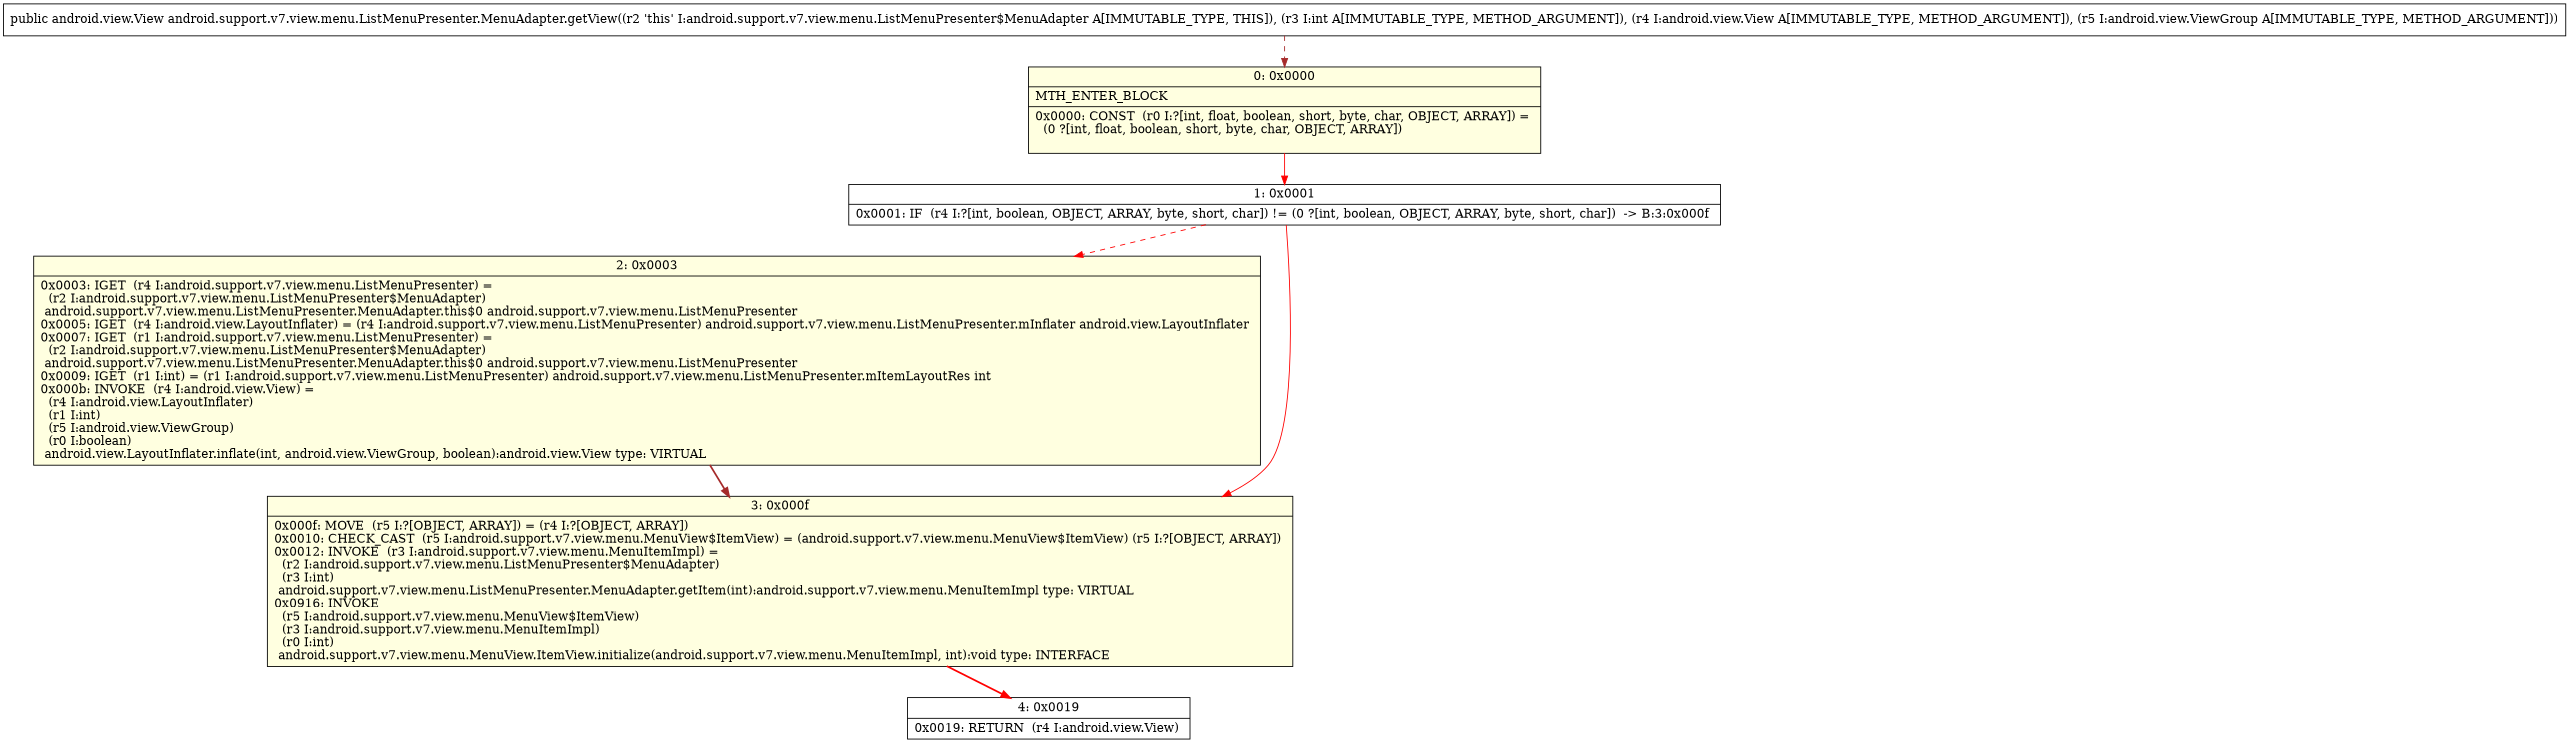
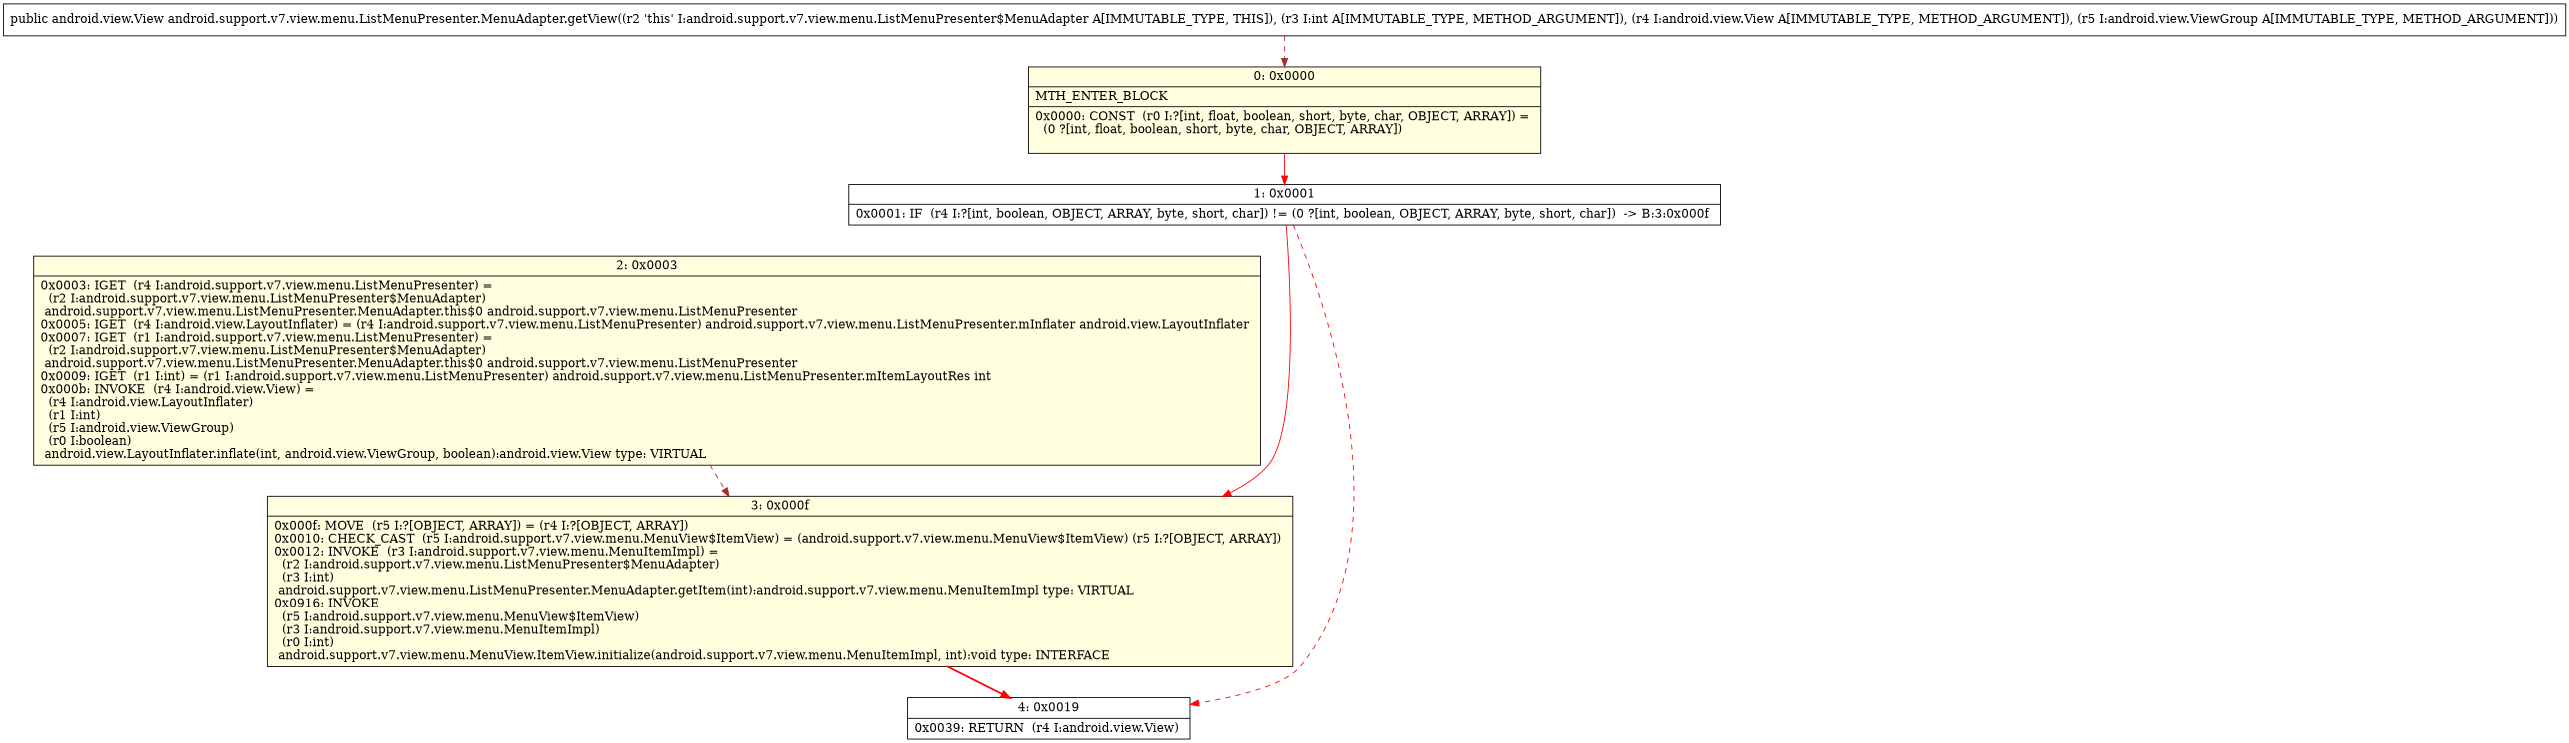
(1144, 240) -> (1353, 502)
(717, 477) -> (717, 477)
(1049, 728) -> (1049, 728)
